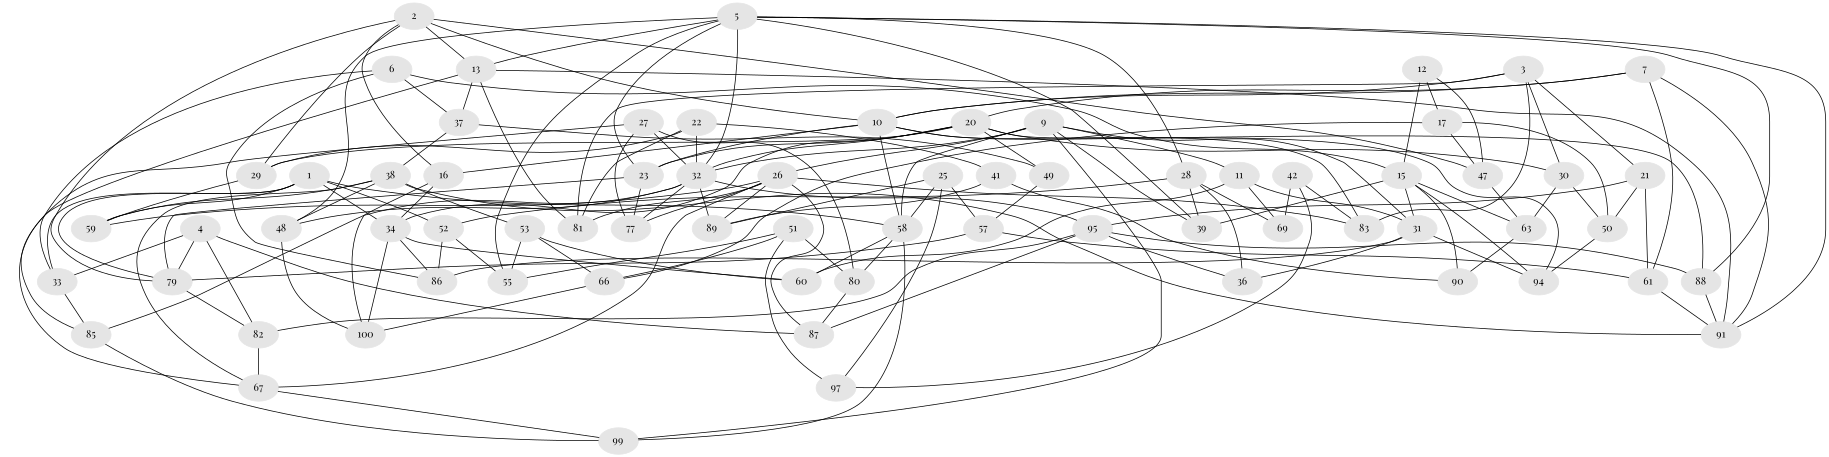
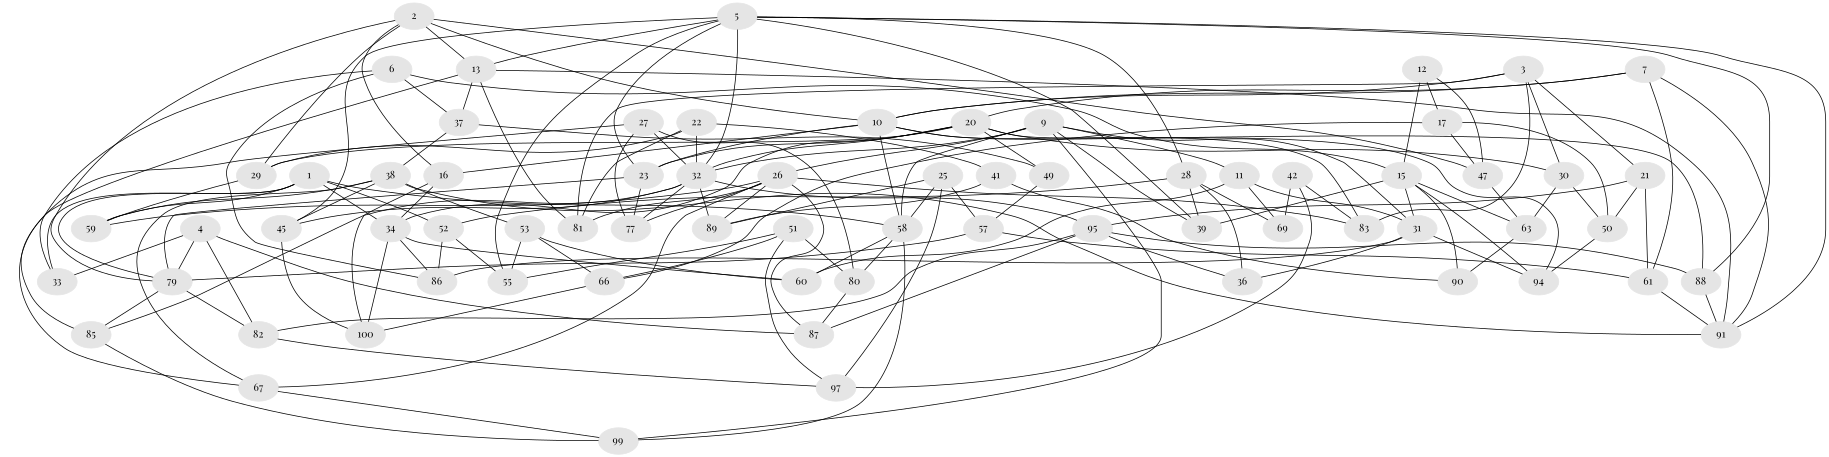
(281, 229) -> (281, 229)
(74, 308) -> (132, 308)
(259, 361) -> (546, 368)
